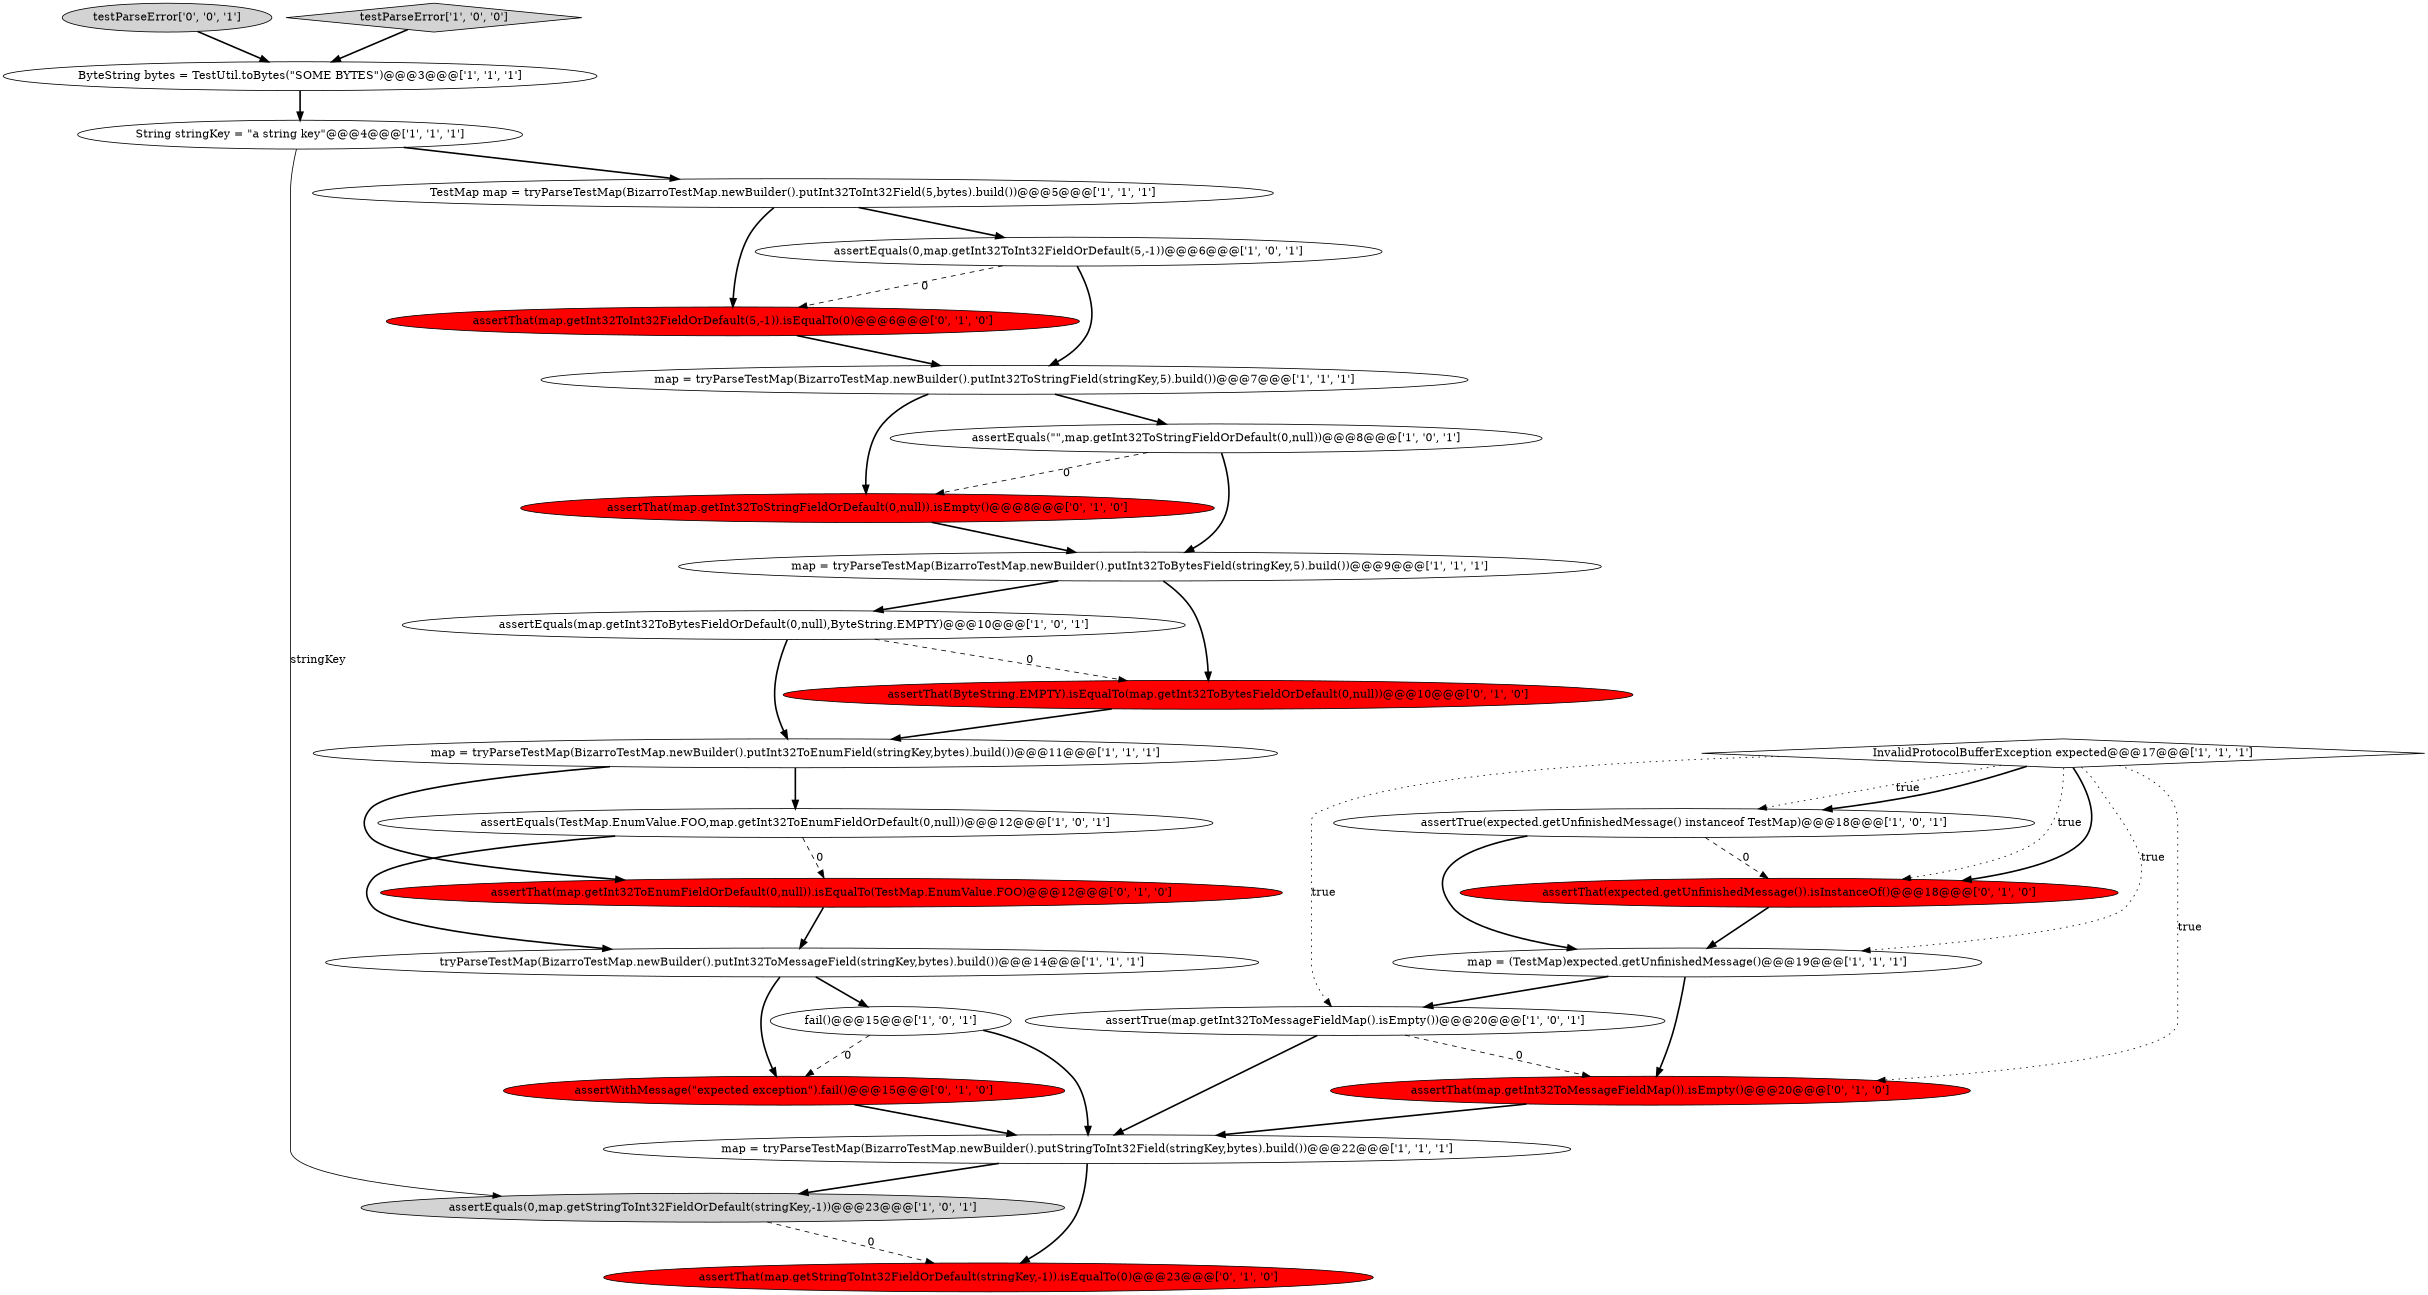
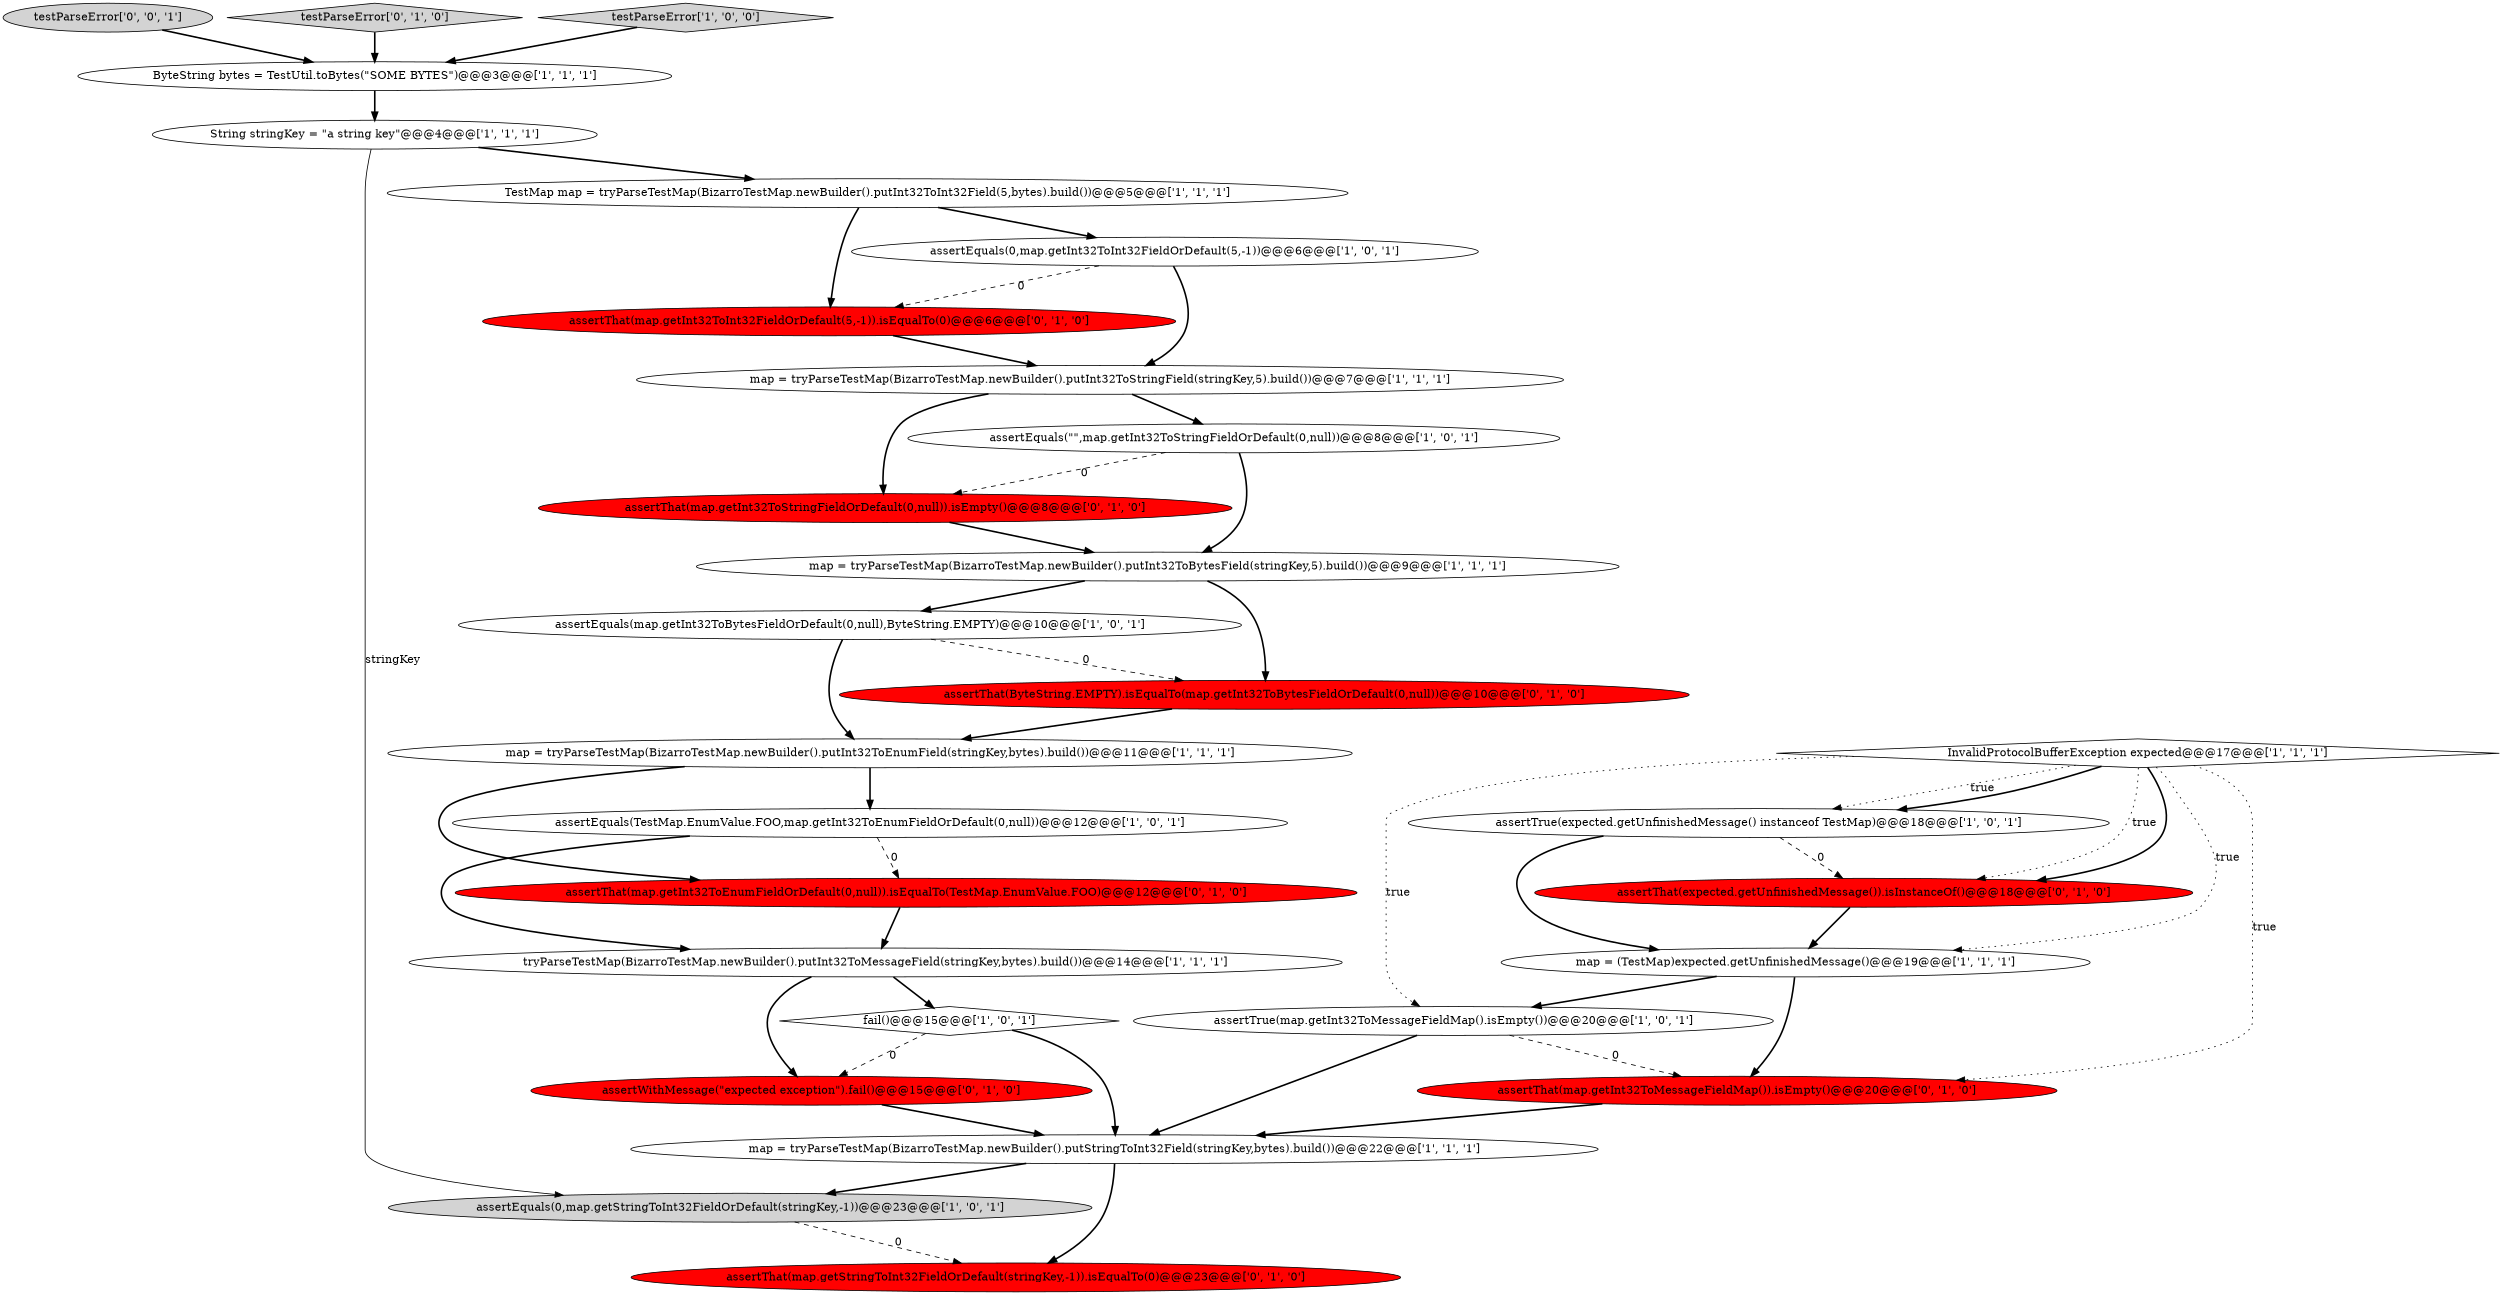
none -> (375, 18)
(891, 1021) -> (949, 1021)
